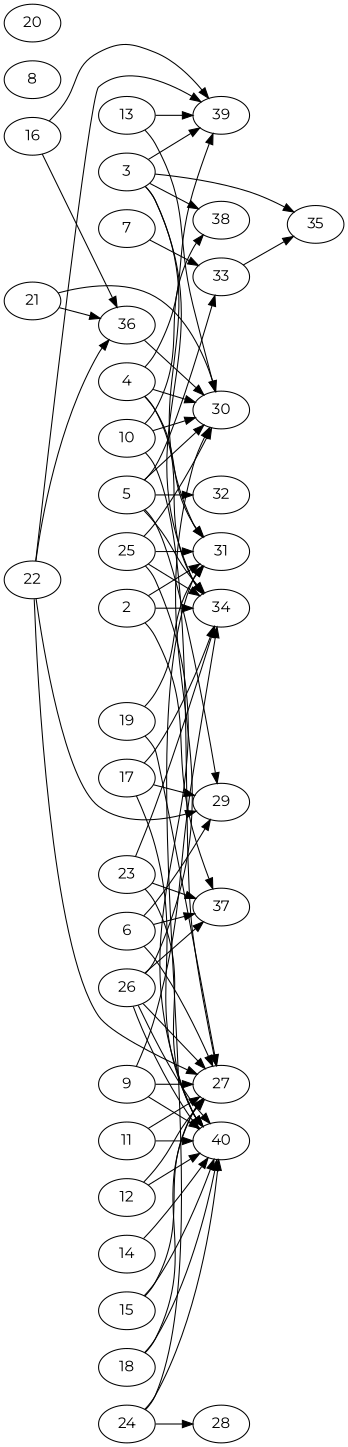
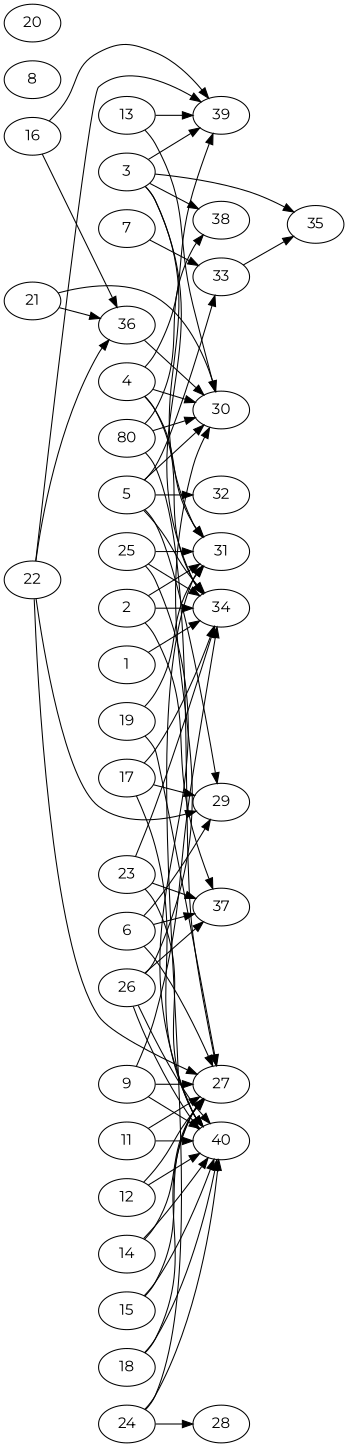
(127, 438) -> (127, 438)
(162, 513) -> none
none -> (127, 665)
(184, 1047) -> (166, 1202)
